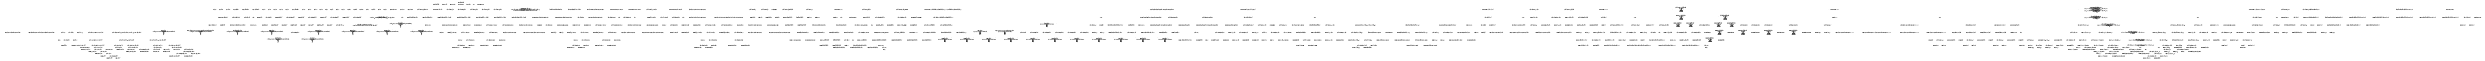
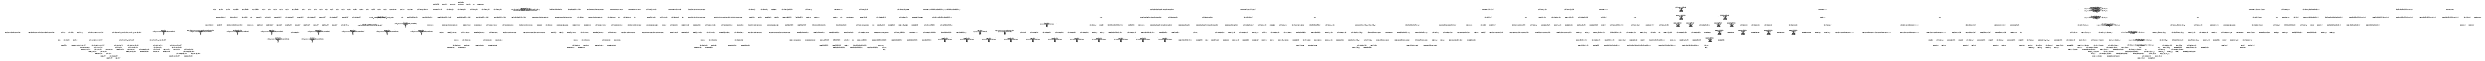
none -> (307, 25)
